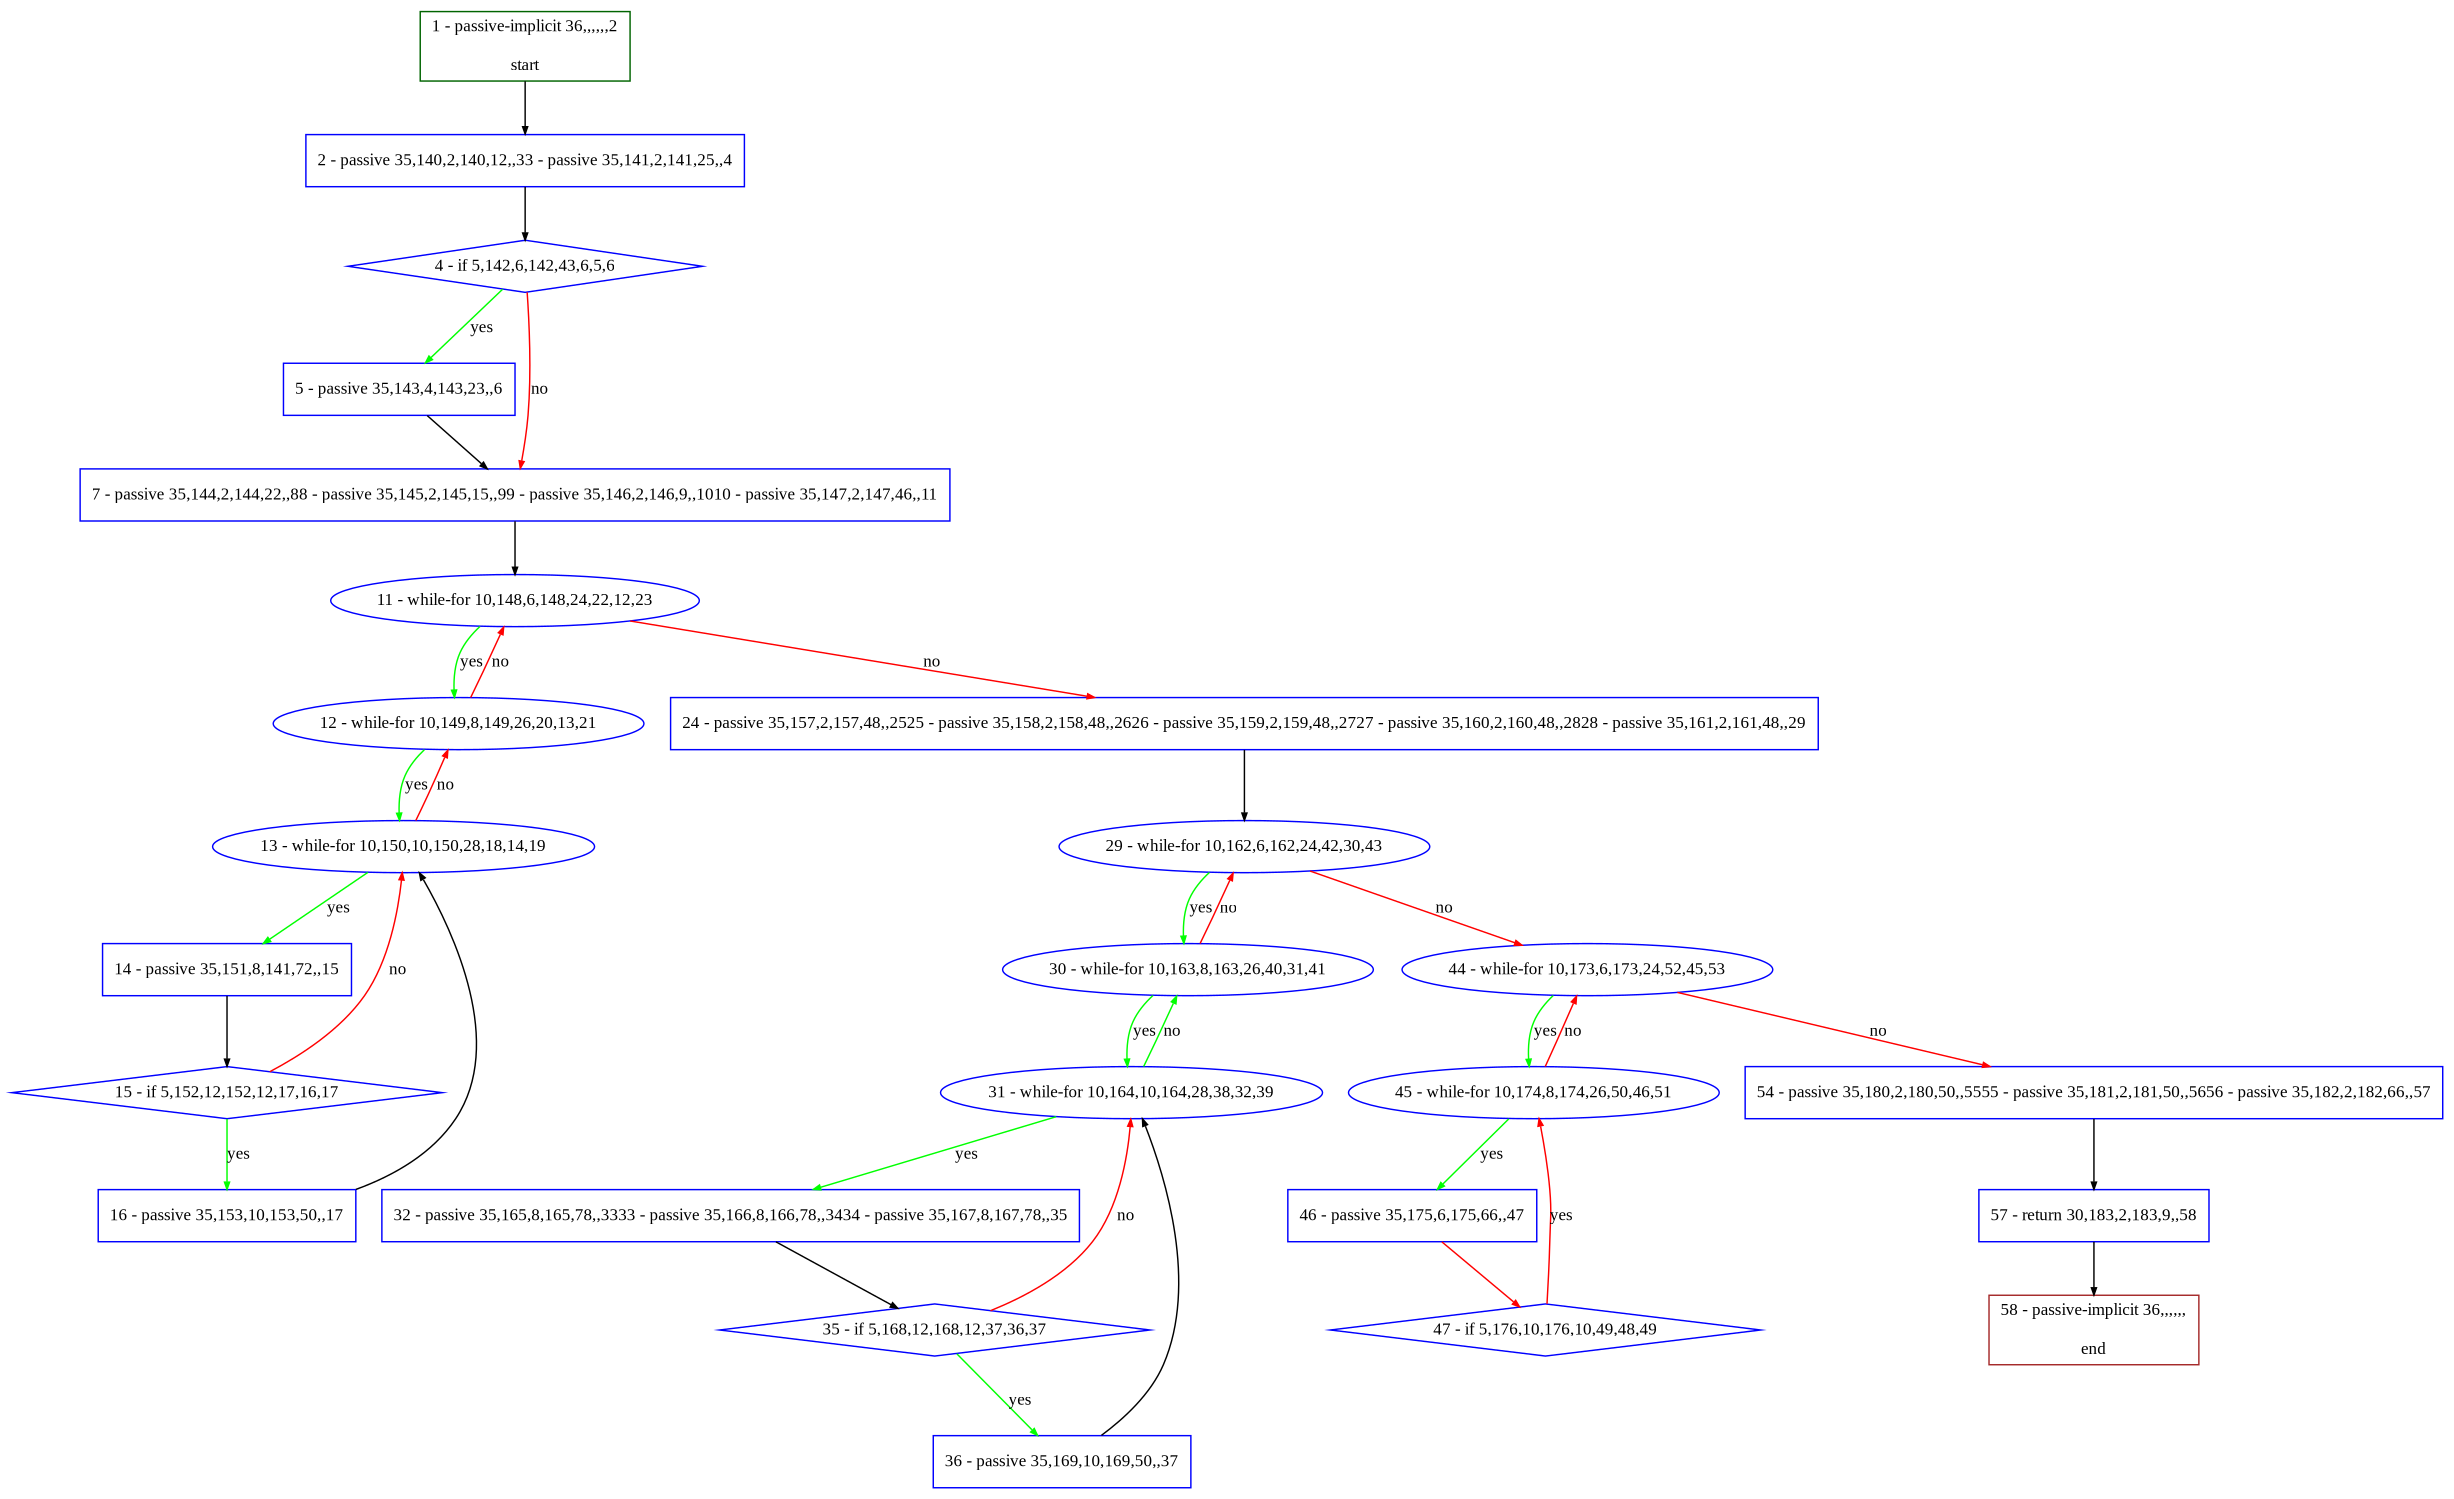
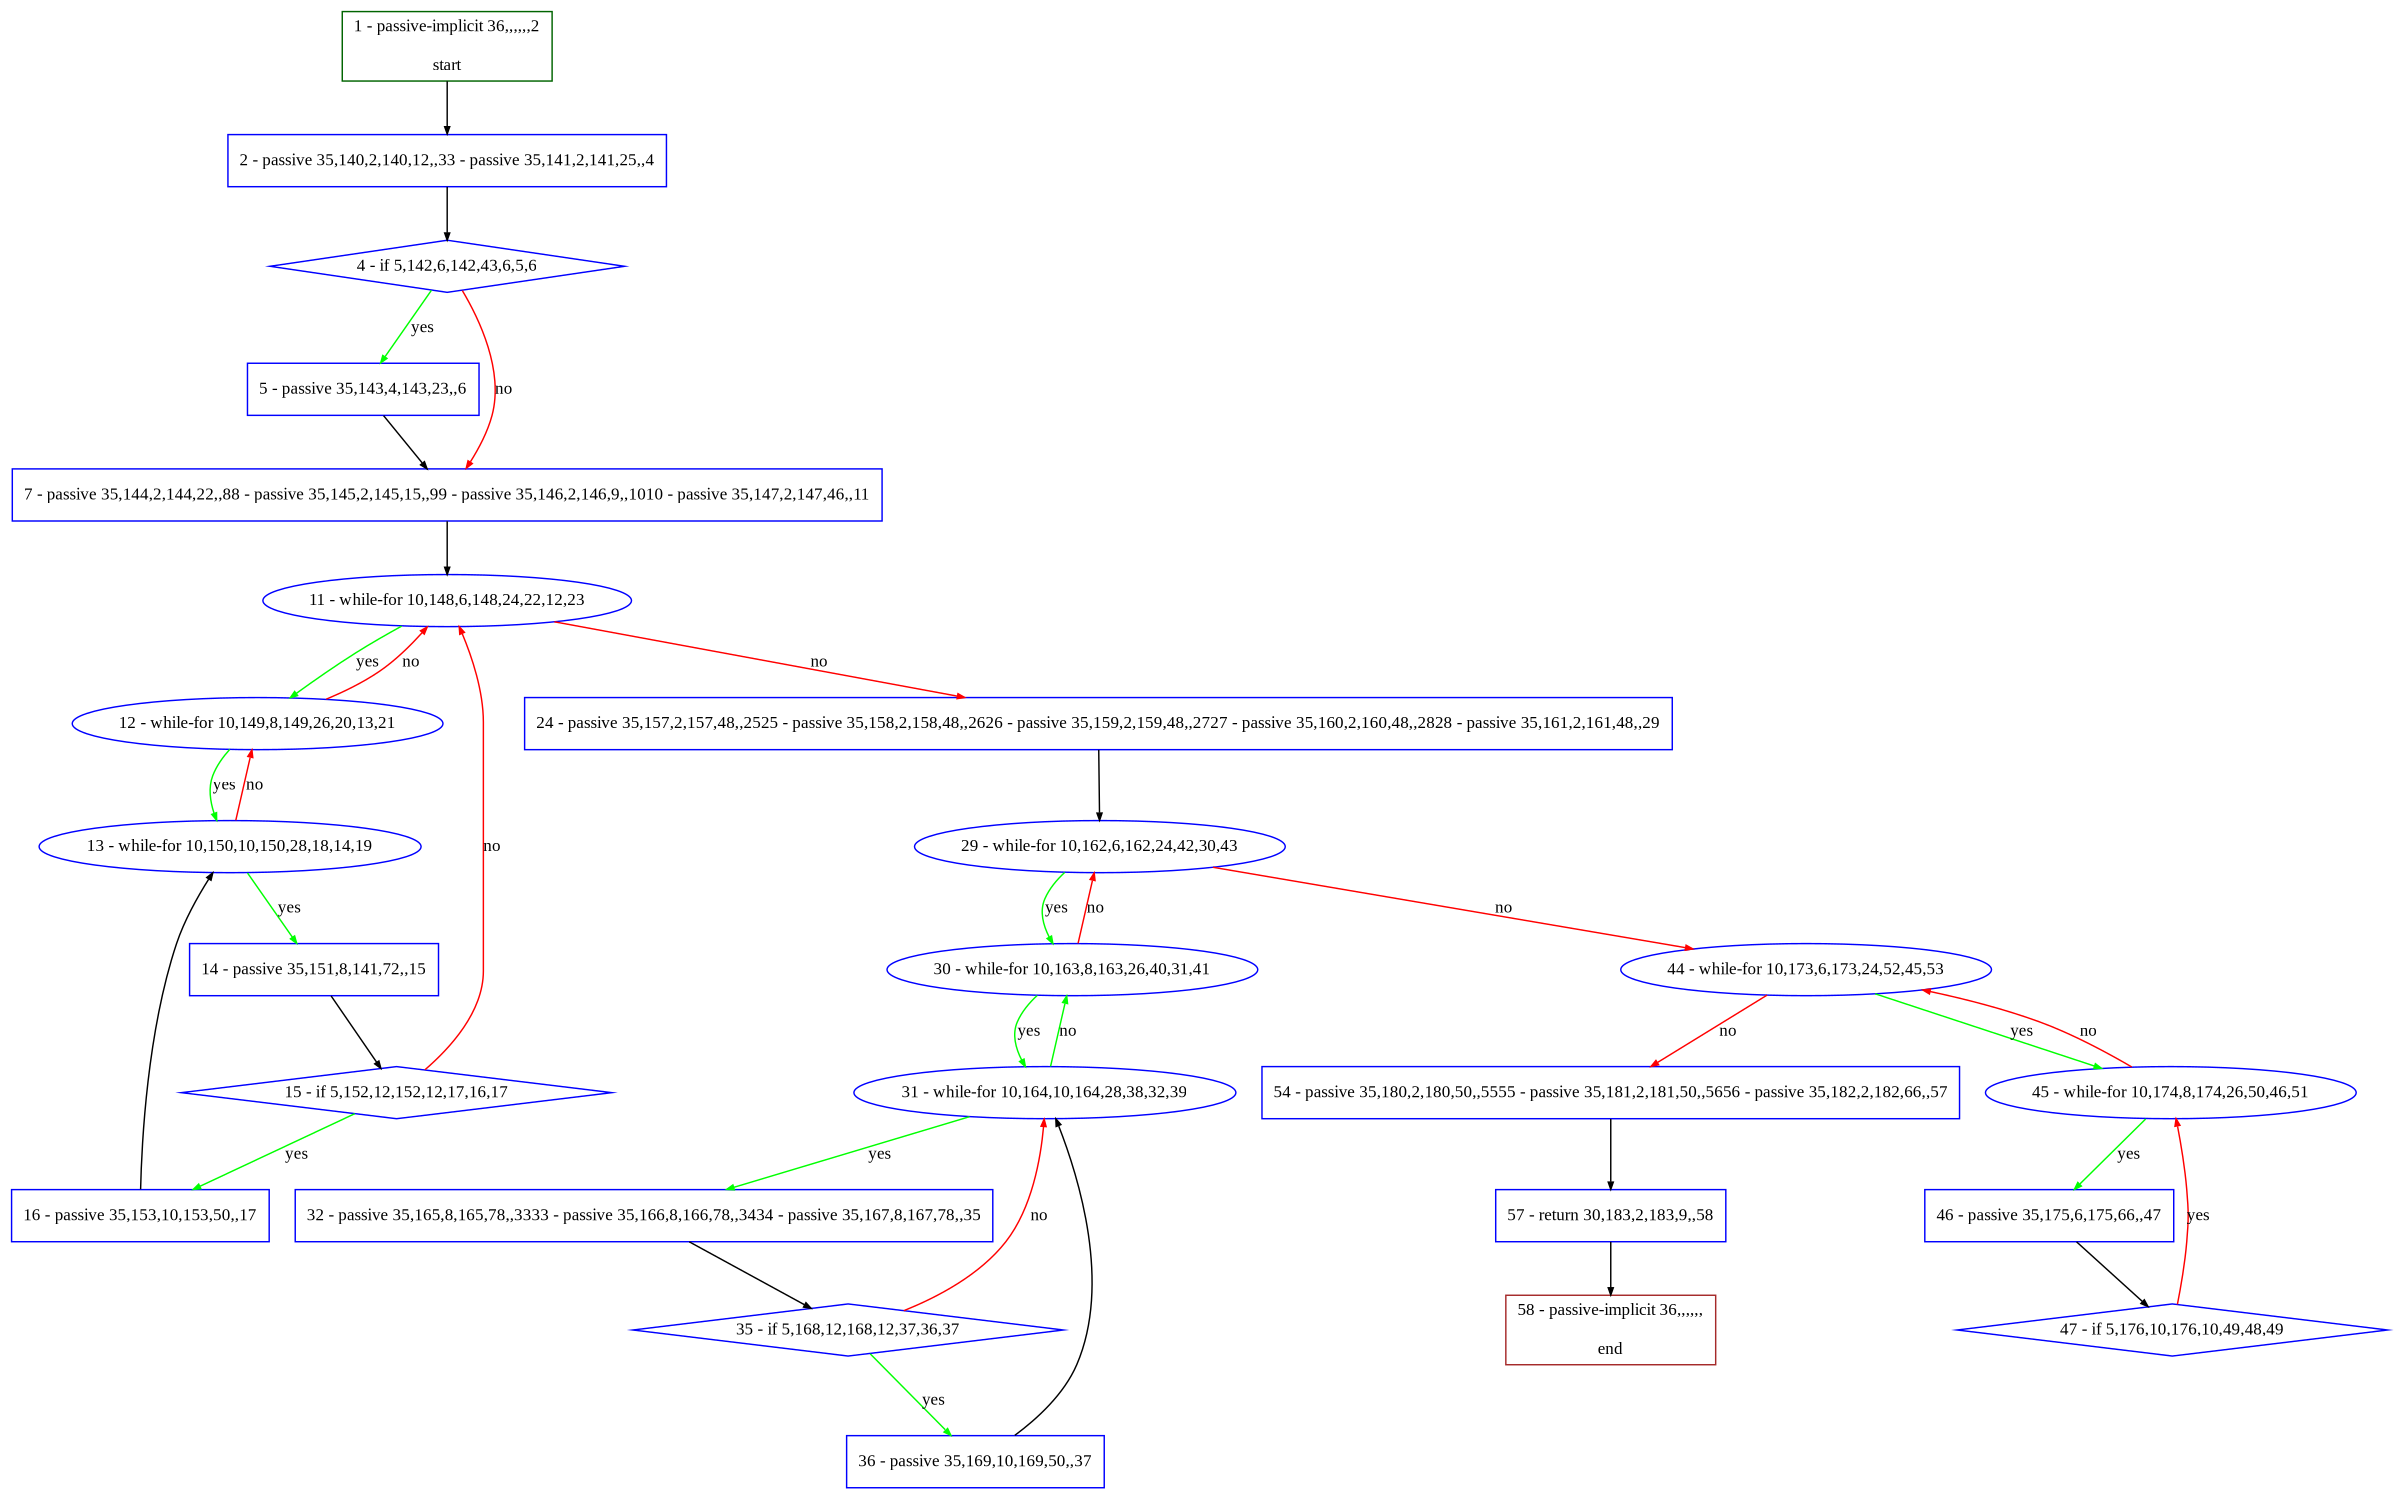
(365, 996) -> (483, 860)
(1478, 1272) -> (2110, 1272)
